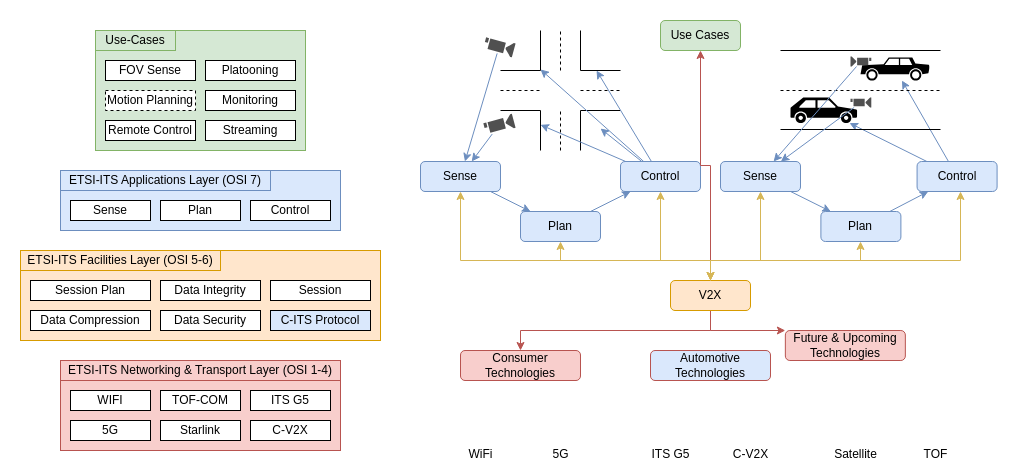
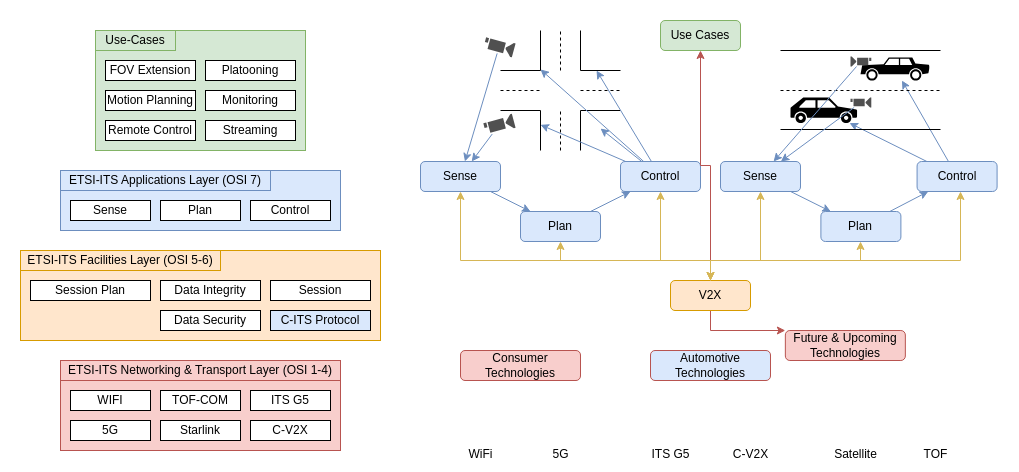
(151, 71) -> (151, 71)
(151, 101) -> (151, 101)
(91, 321) -> none
(609, 331) -> none
